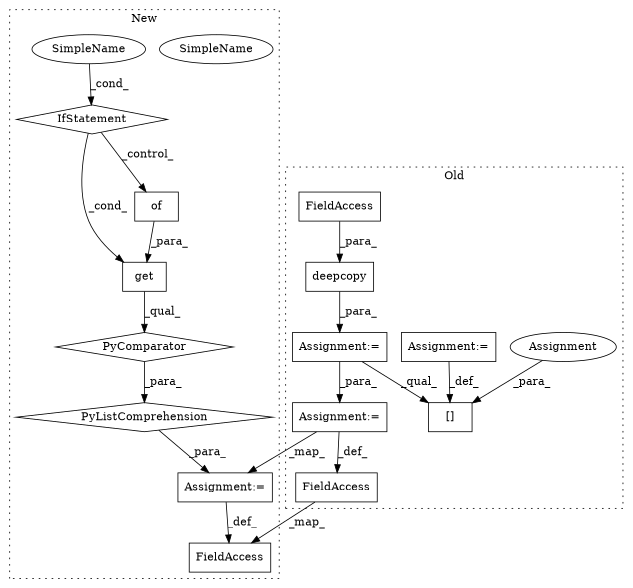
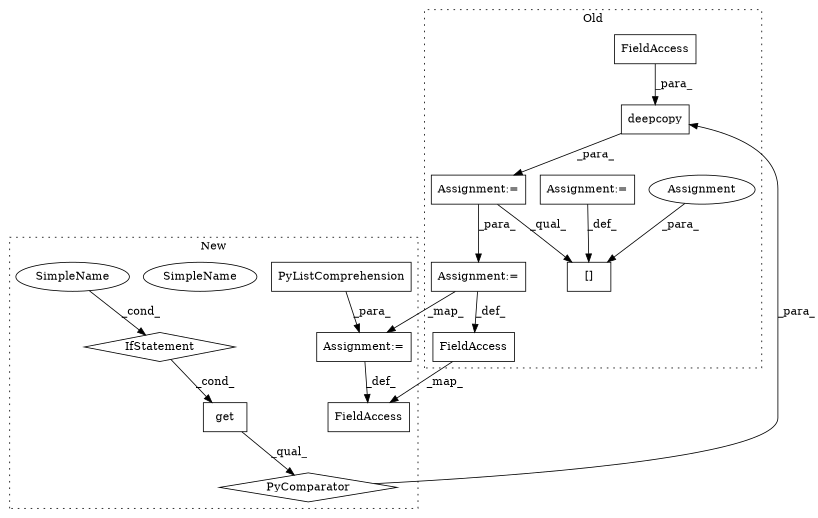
(157, 207) -> none
(144, 378) -> (748, 439)
(144, 417) -> (341, 277)
